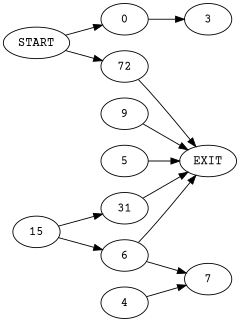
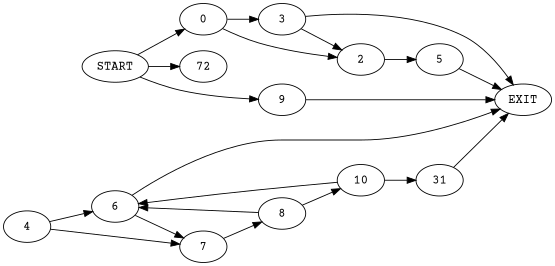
none -> (361, 60)
none -> (194, 93)
(165, 109) -> (416, 21)
none -> (282, 214)
none -> (67, 218)
(36, 232) -> (361, 180)
